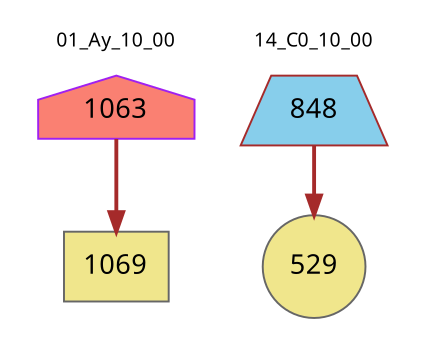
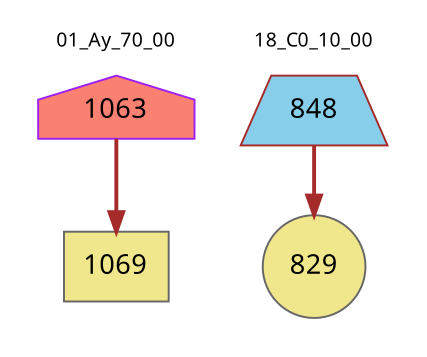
(116, 42) -> (116, 42)
(314, 42) -> (314, 42)
(314, 267) -> (314, 267)
